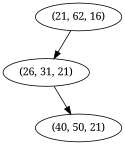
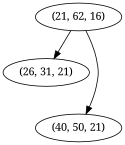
(60, 97) -> (98, 69)
